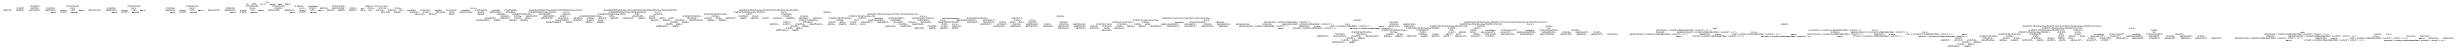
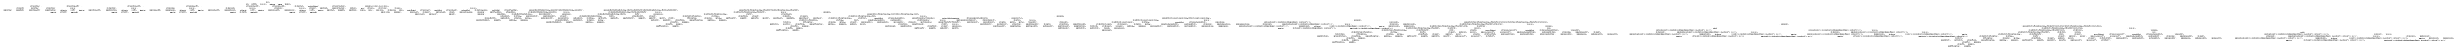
none -> (155, 10)
